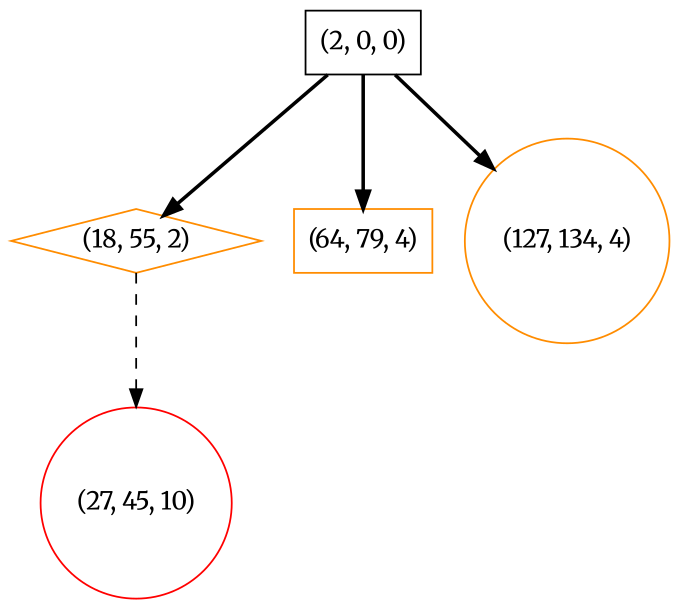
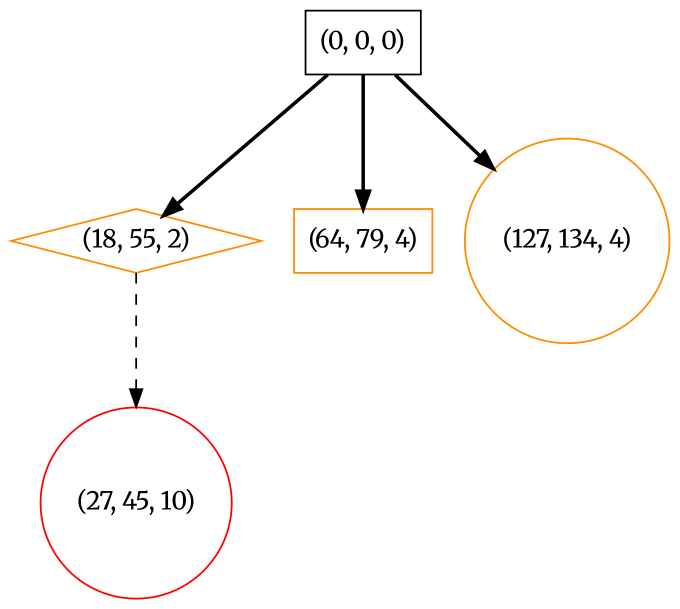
(363, 43) -> (363, 43)
